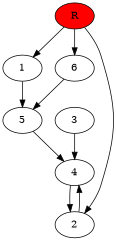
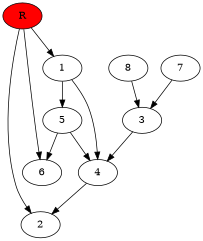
none -> (128, 68)
none -> (181, 68)
(51, 92) -> (54, 143)
(80, 202) -> (91, 114)
